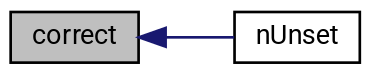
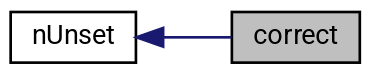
(200, 37) -> (197, 37)
